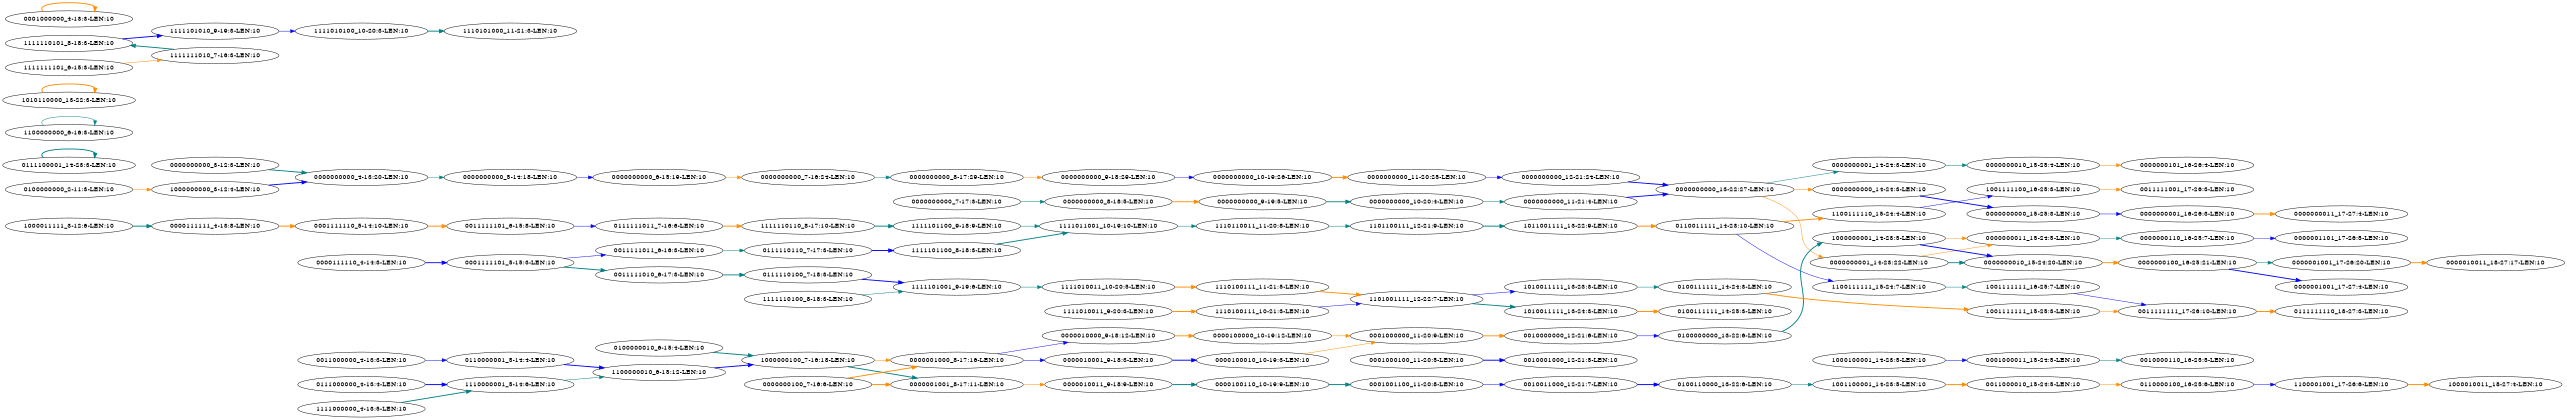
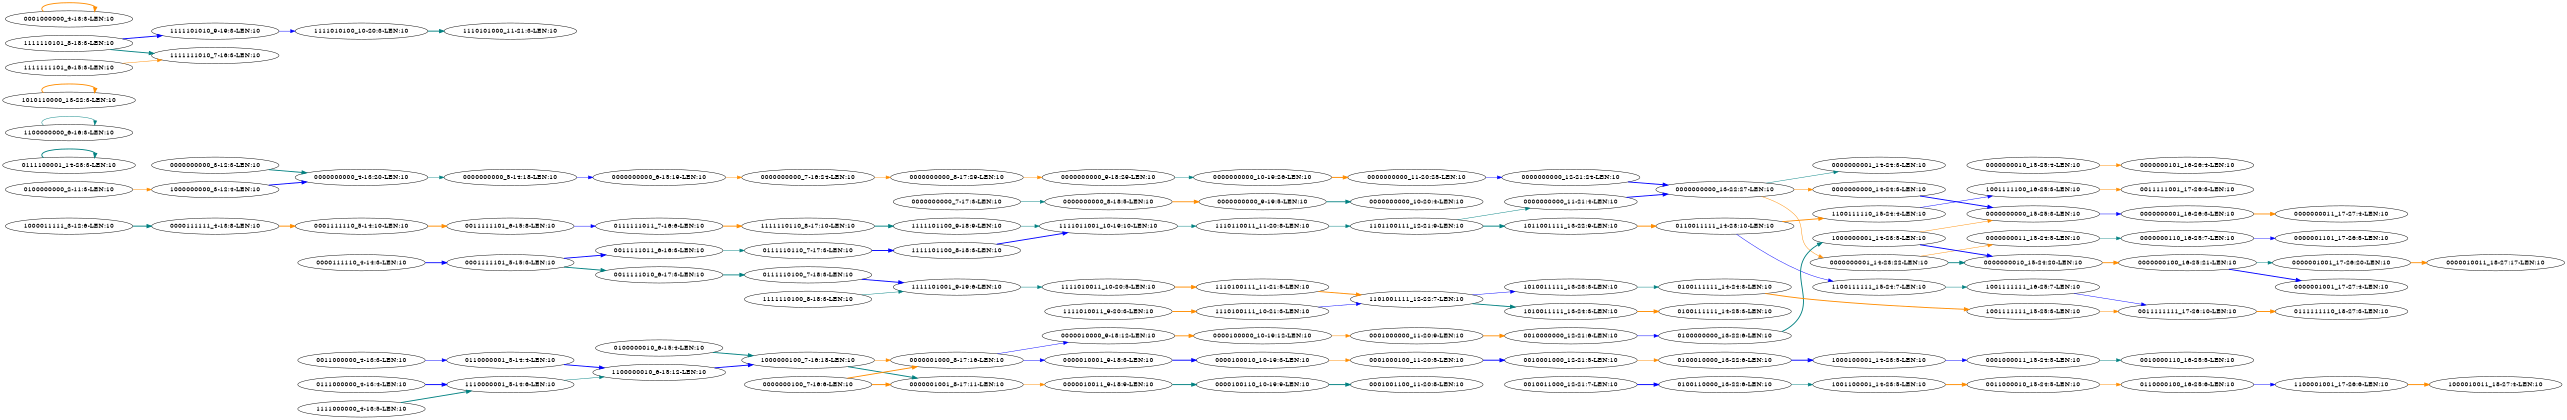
(155, 47) -> (130, 51)
(1954, 165) -> none
(880, 177) -> (880, 177)
(1182, 177) -> (1182, 177)
(1491, 202) -> (1492, 214)
(1954, 238) -> (1954, 227)
(1030, 239) -> (1030, 239)
(582, 257) -> (582, 257)
(1337, 348) -> (1337, 360)
none -> (1725, 360)
(1491, 385) -> none
